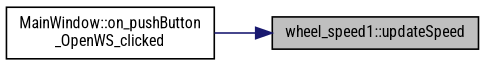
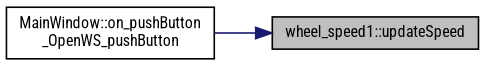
(110, 33) -> (110, 33)
